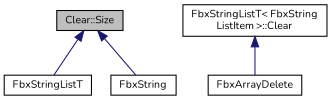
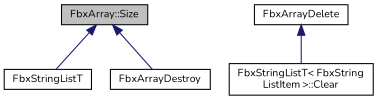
(90, 21) -> (105, 15)
(255, 61) -> (301, 50)
(144, 85) -> (160, 79)
